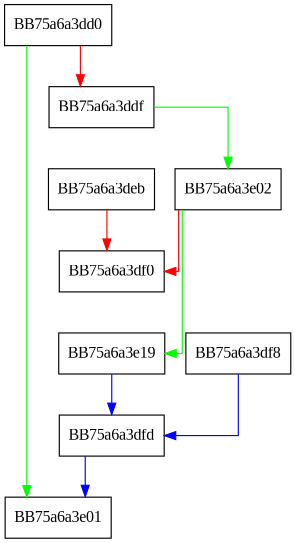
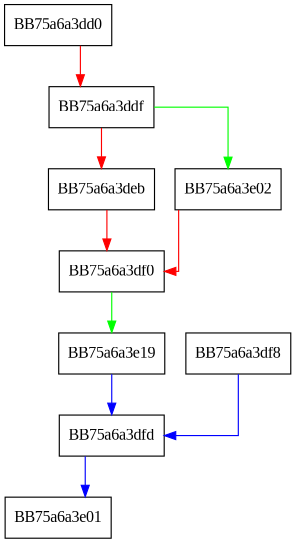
none -> (101, 142)
(27, 266) -> none
(182, 285) -> (112, 307)
